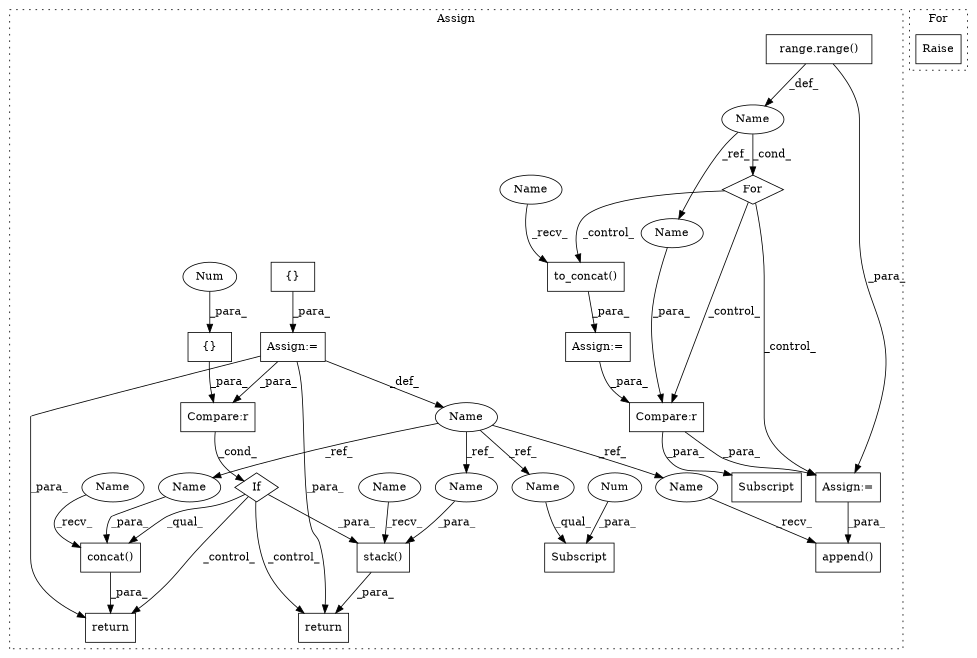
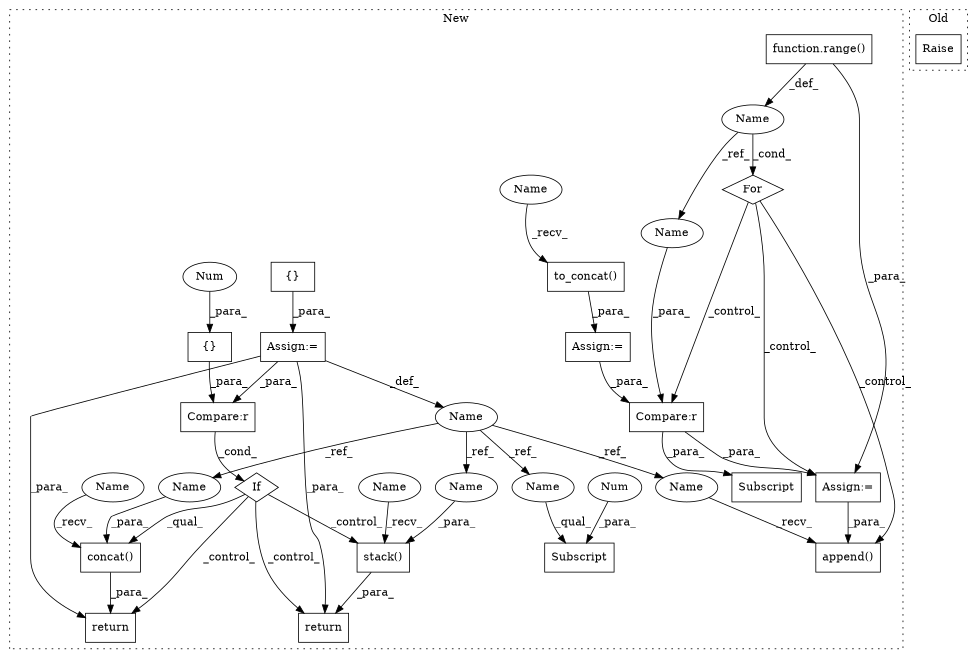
(456, 19) -> (456, 19)
(938, 19) -> (938, 19)
(819, 49) -> (819, 49)
(633, 199) -> (849, 363)
(357, 522) -> (357, 522)
